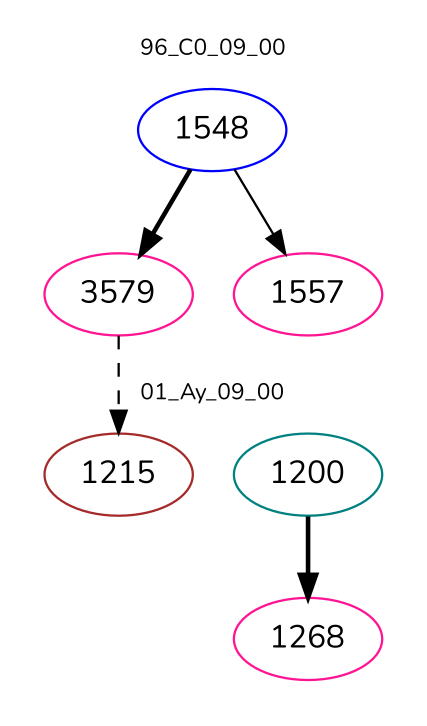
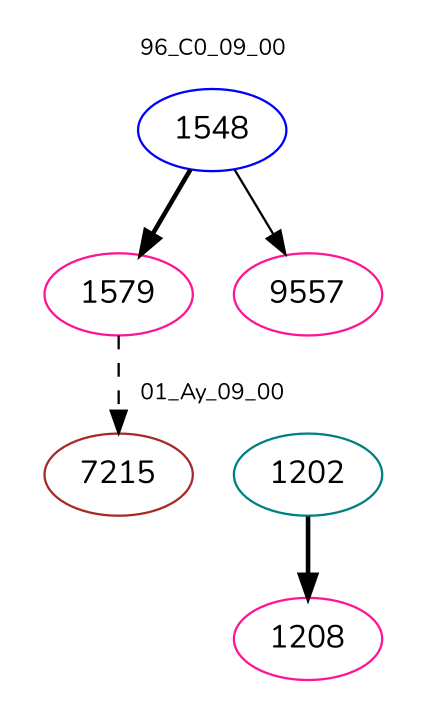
(119, 294) -> (119, 294)
(308, 294) -> (308, 294)
(119, 475) -> (119, 475)
(308, 475) -> (308, 475)
(308, 639) -> (308, 639)
